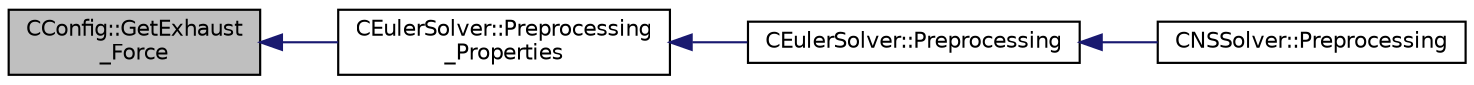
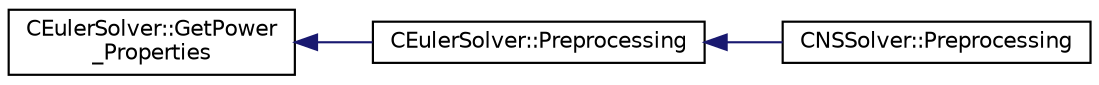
(134, 42) -> none
(504, 42) -> (152, 42)
